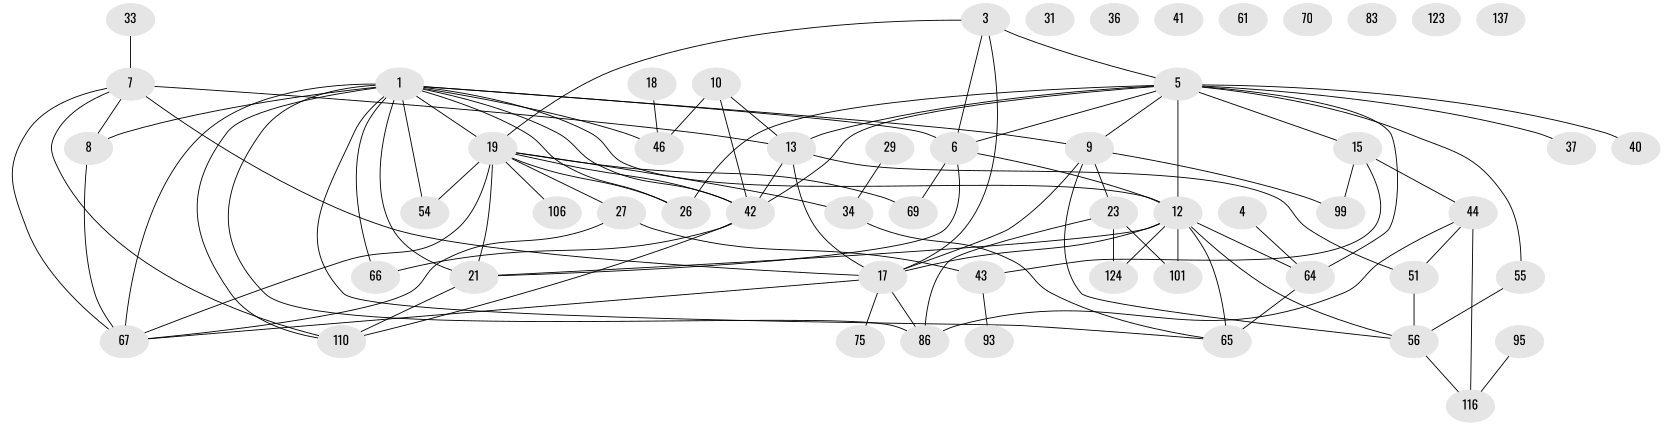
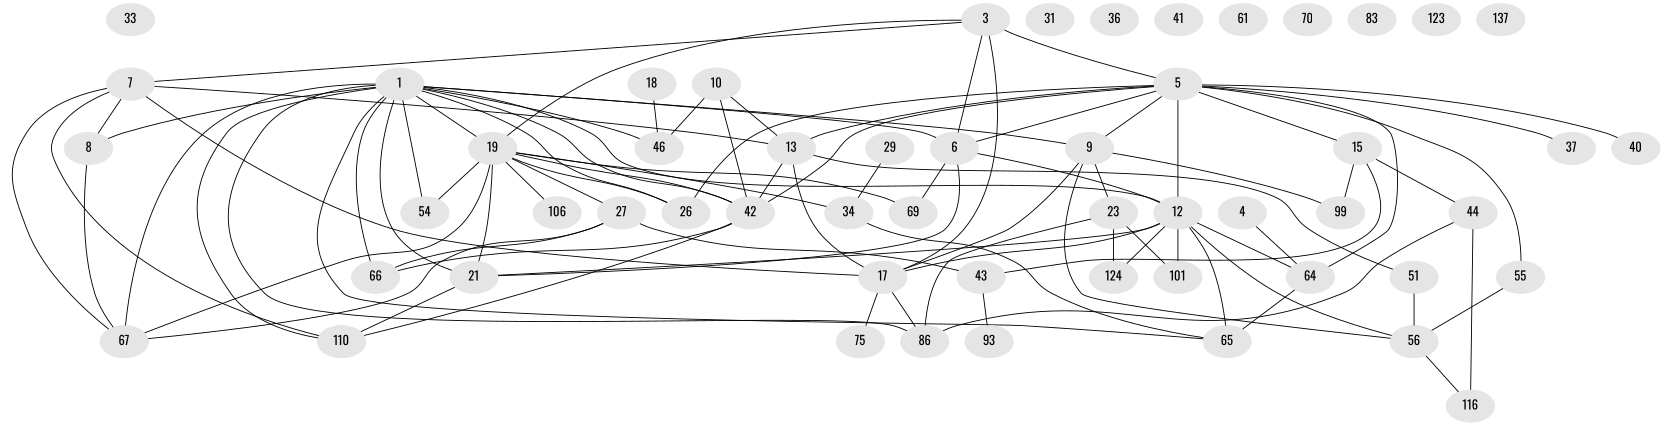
(131, 52) -> (558, 52)
(1444, 245) -> none
none -> (446, 253)
(539, 307) -> none
(1520, 342) -> none
